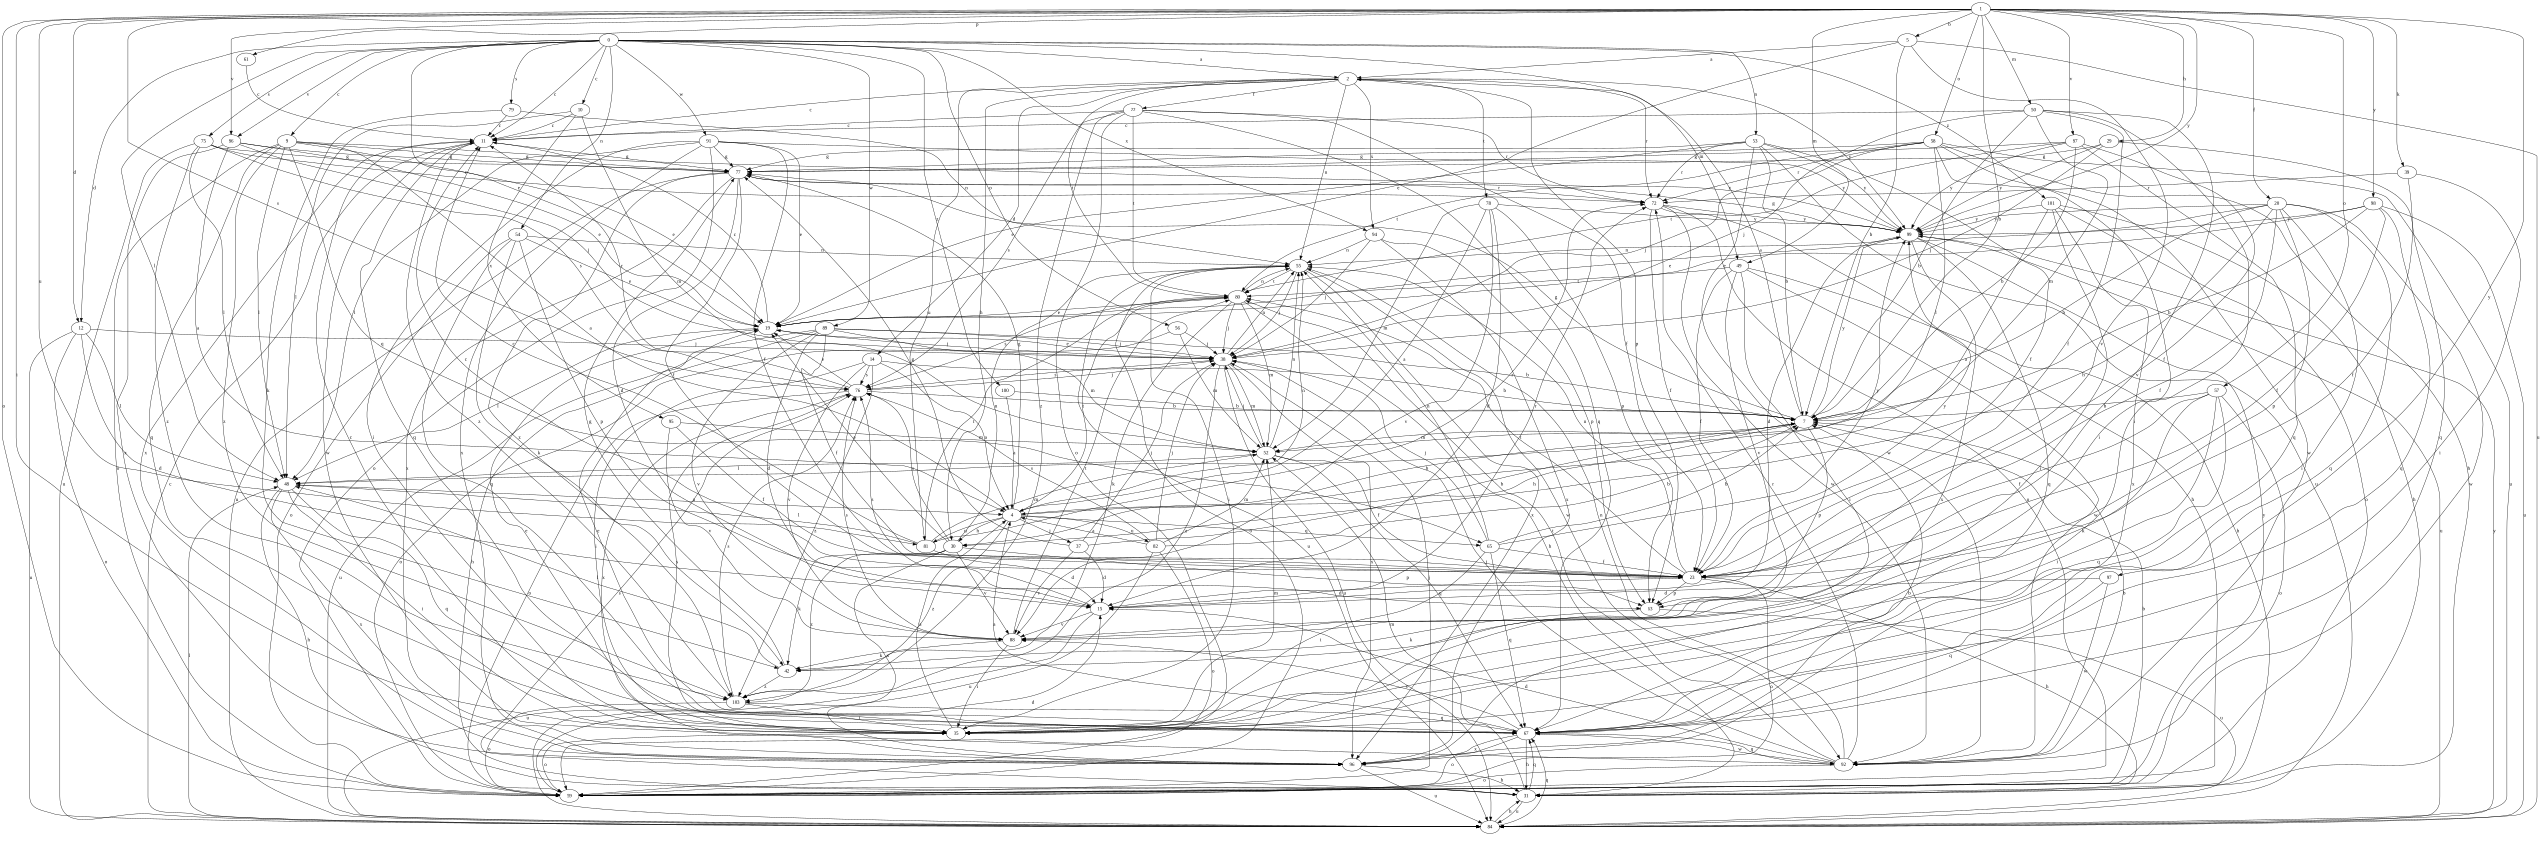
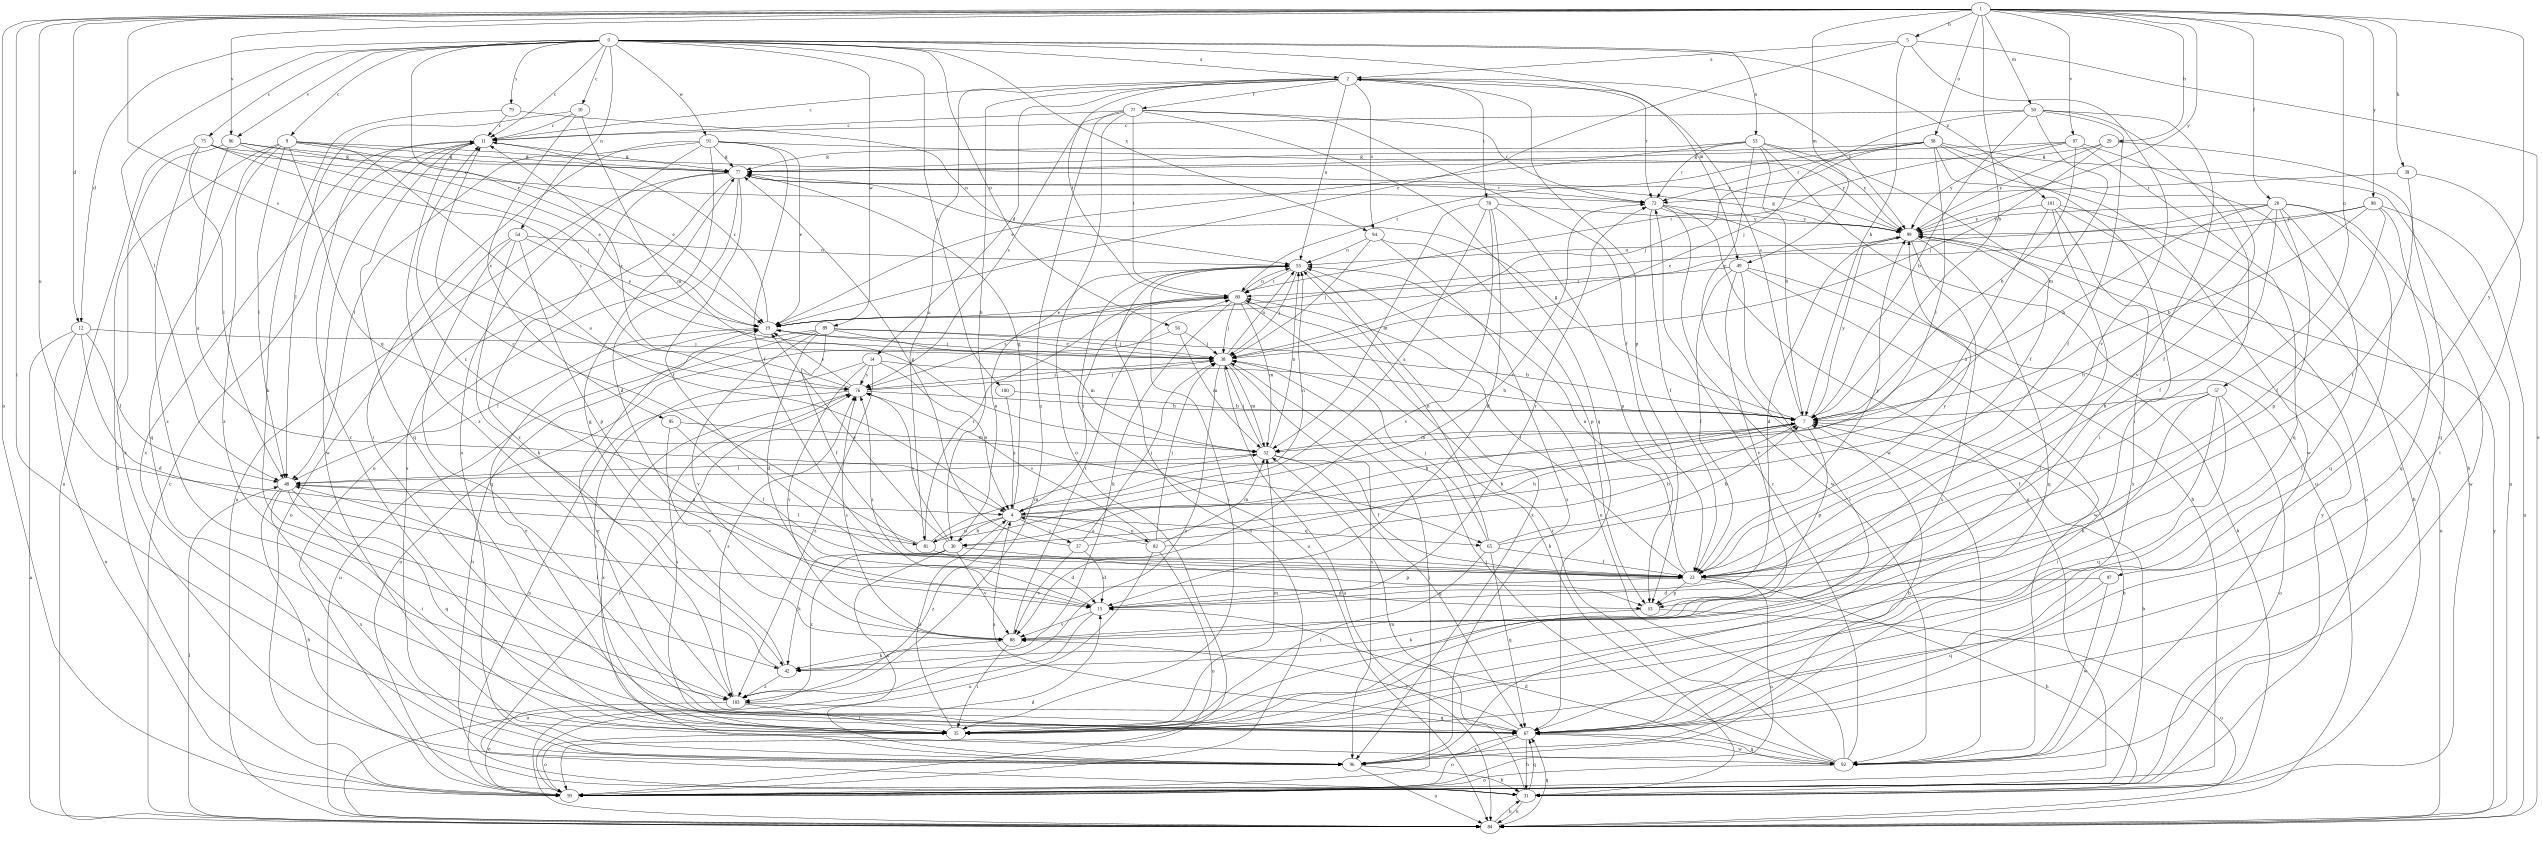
(246, 59) -> none
(1575, 538) -> none
(2149, 753) -> (2180, 752)
